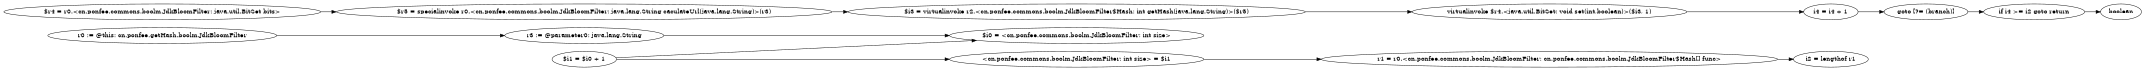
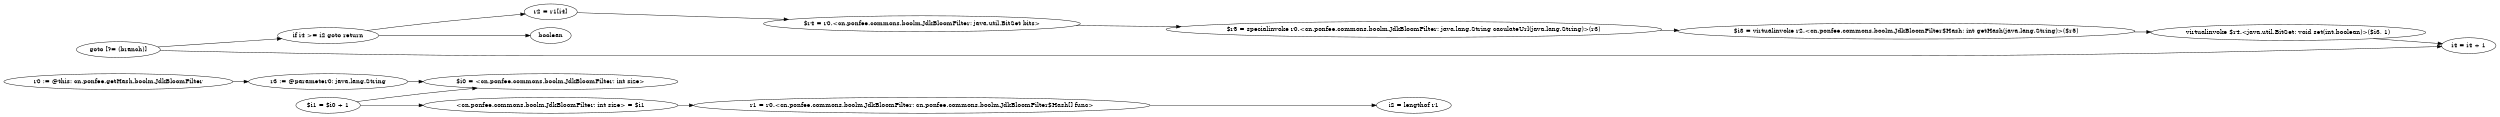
none -> (551, 12)
(1869, 12) -> (1299, 56)
